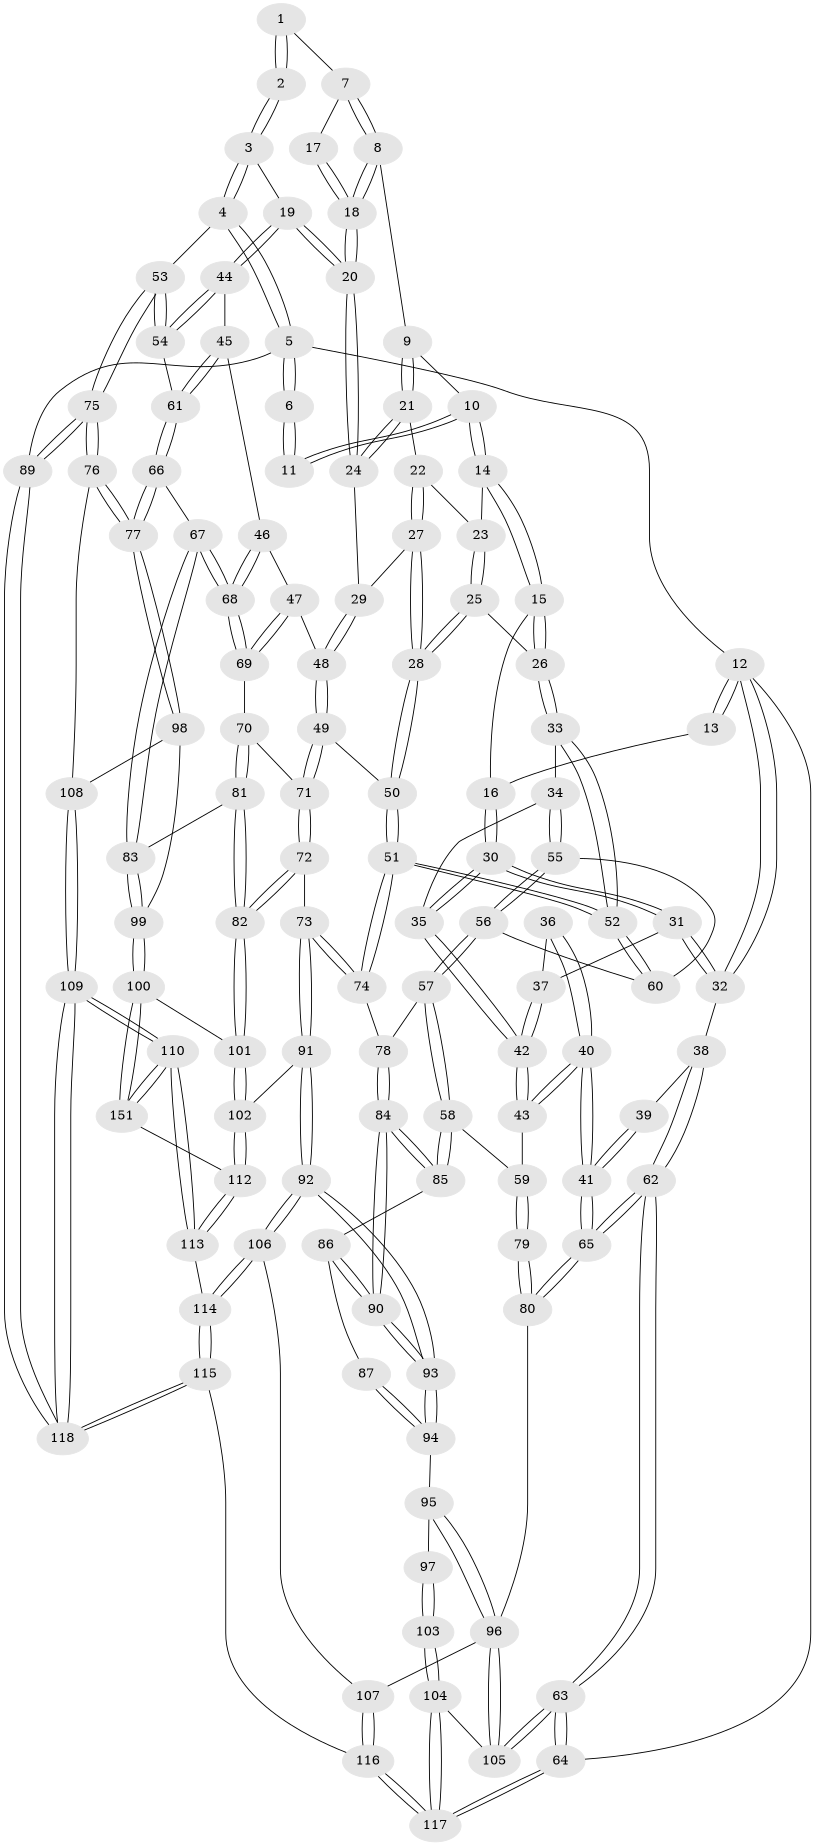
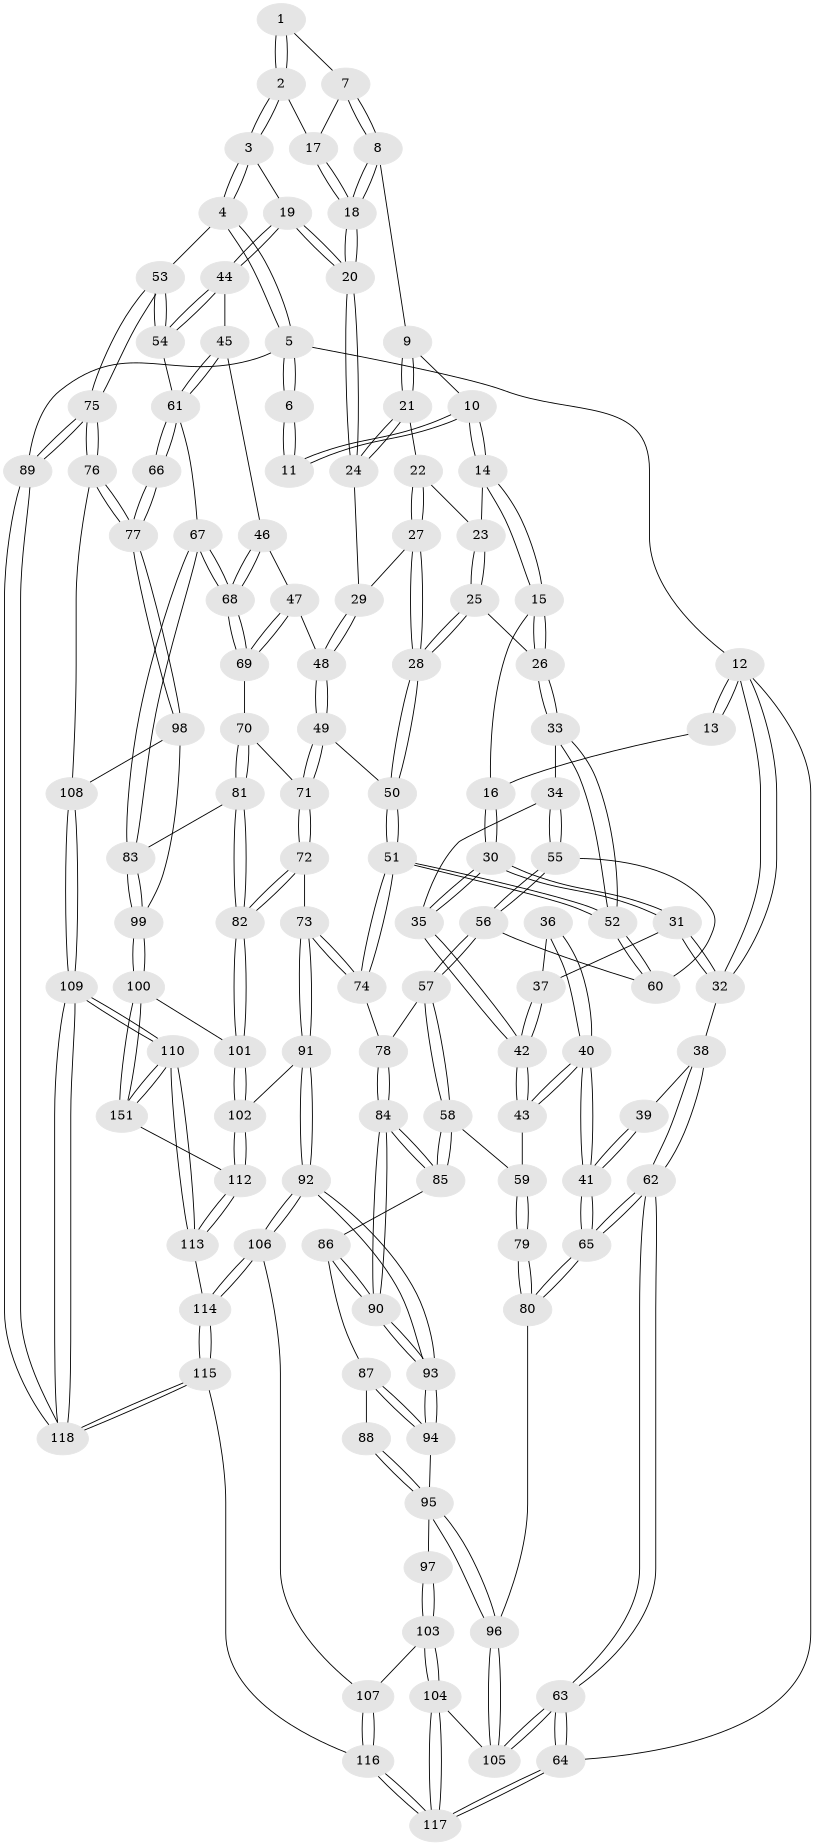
none -> (297, 117)
(177, 503) -> (192, 471)
none -> (366, 1439)
(432, 1664) -> (398, 1664)
